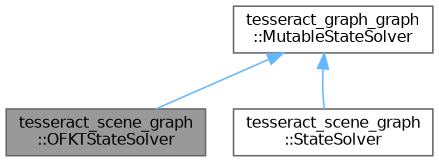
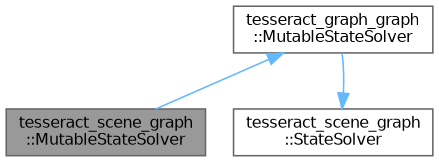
(323, 89) -> (344, 73)
(106, 132) -> (106, 132)
